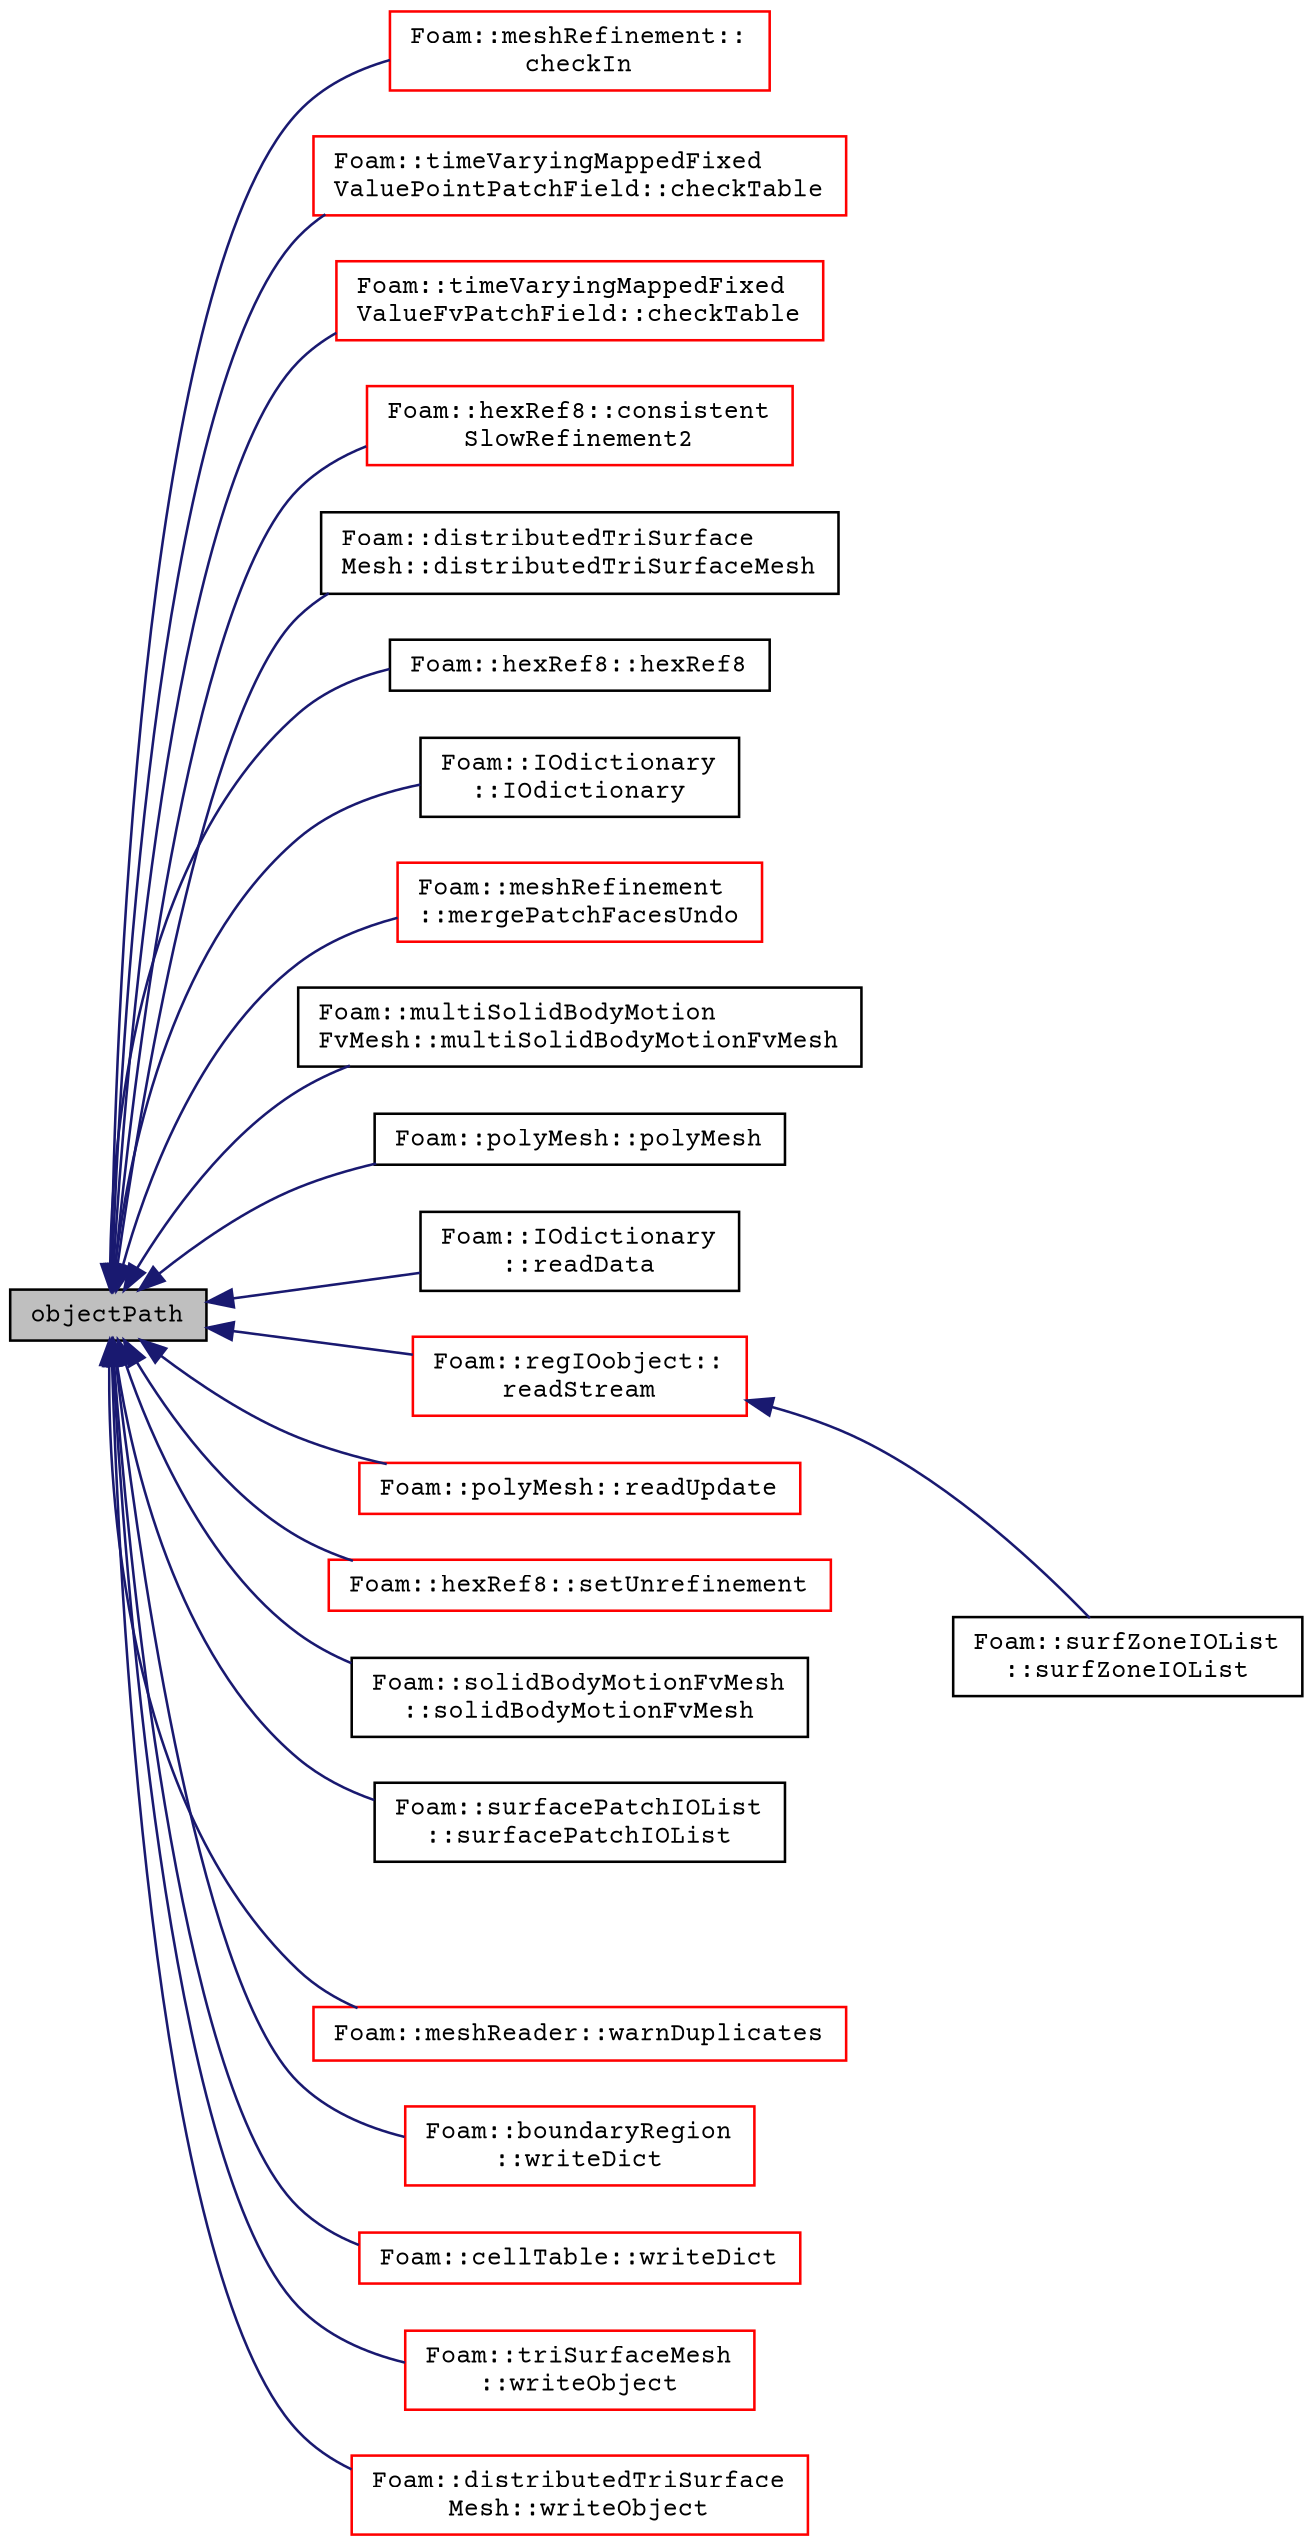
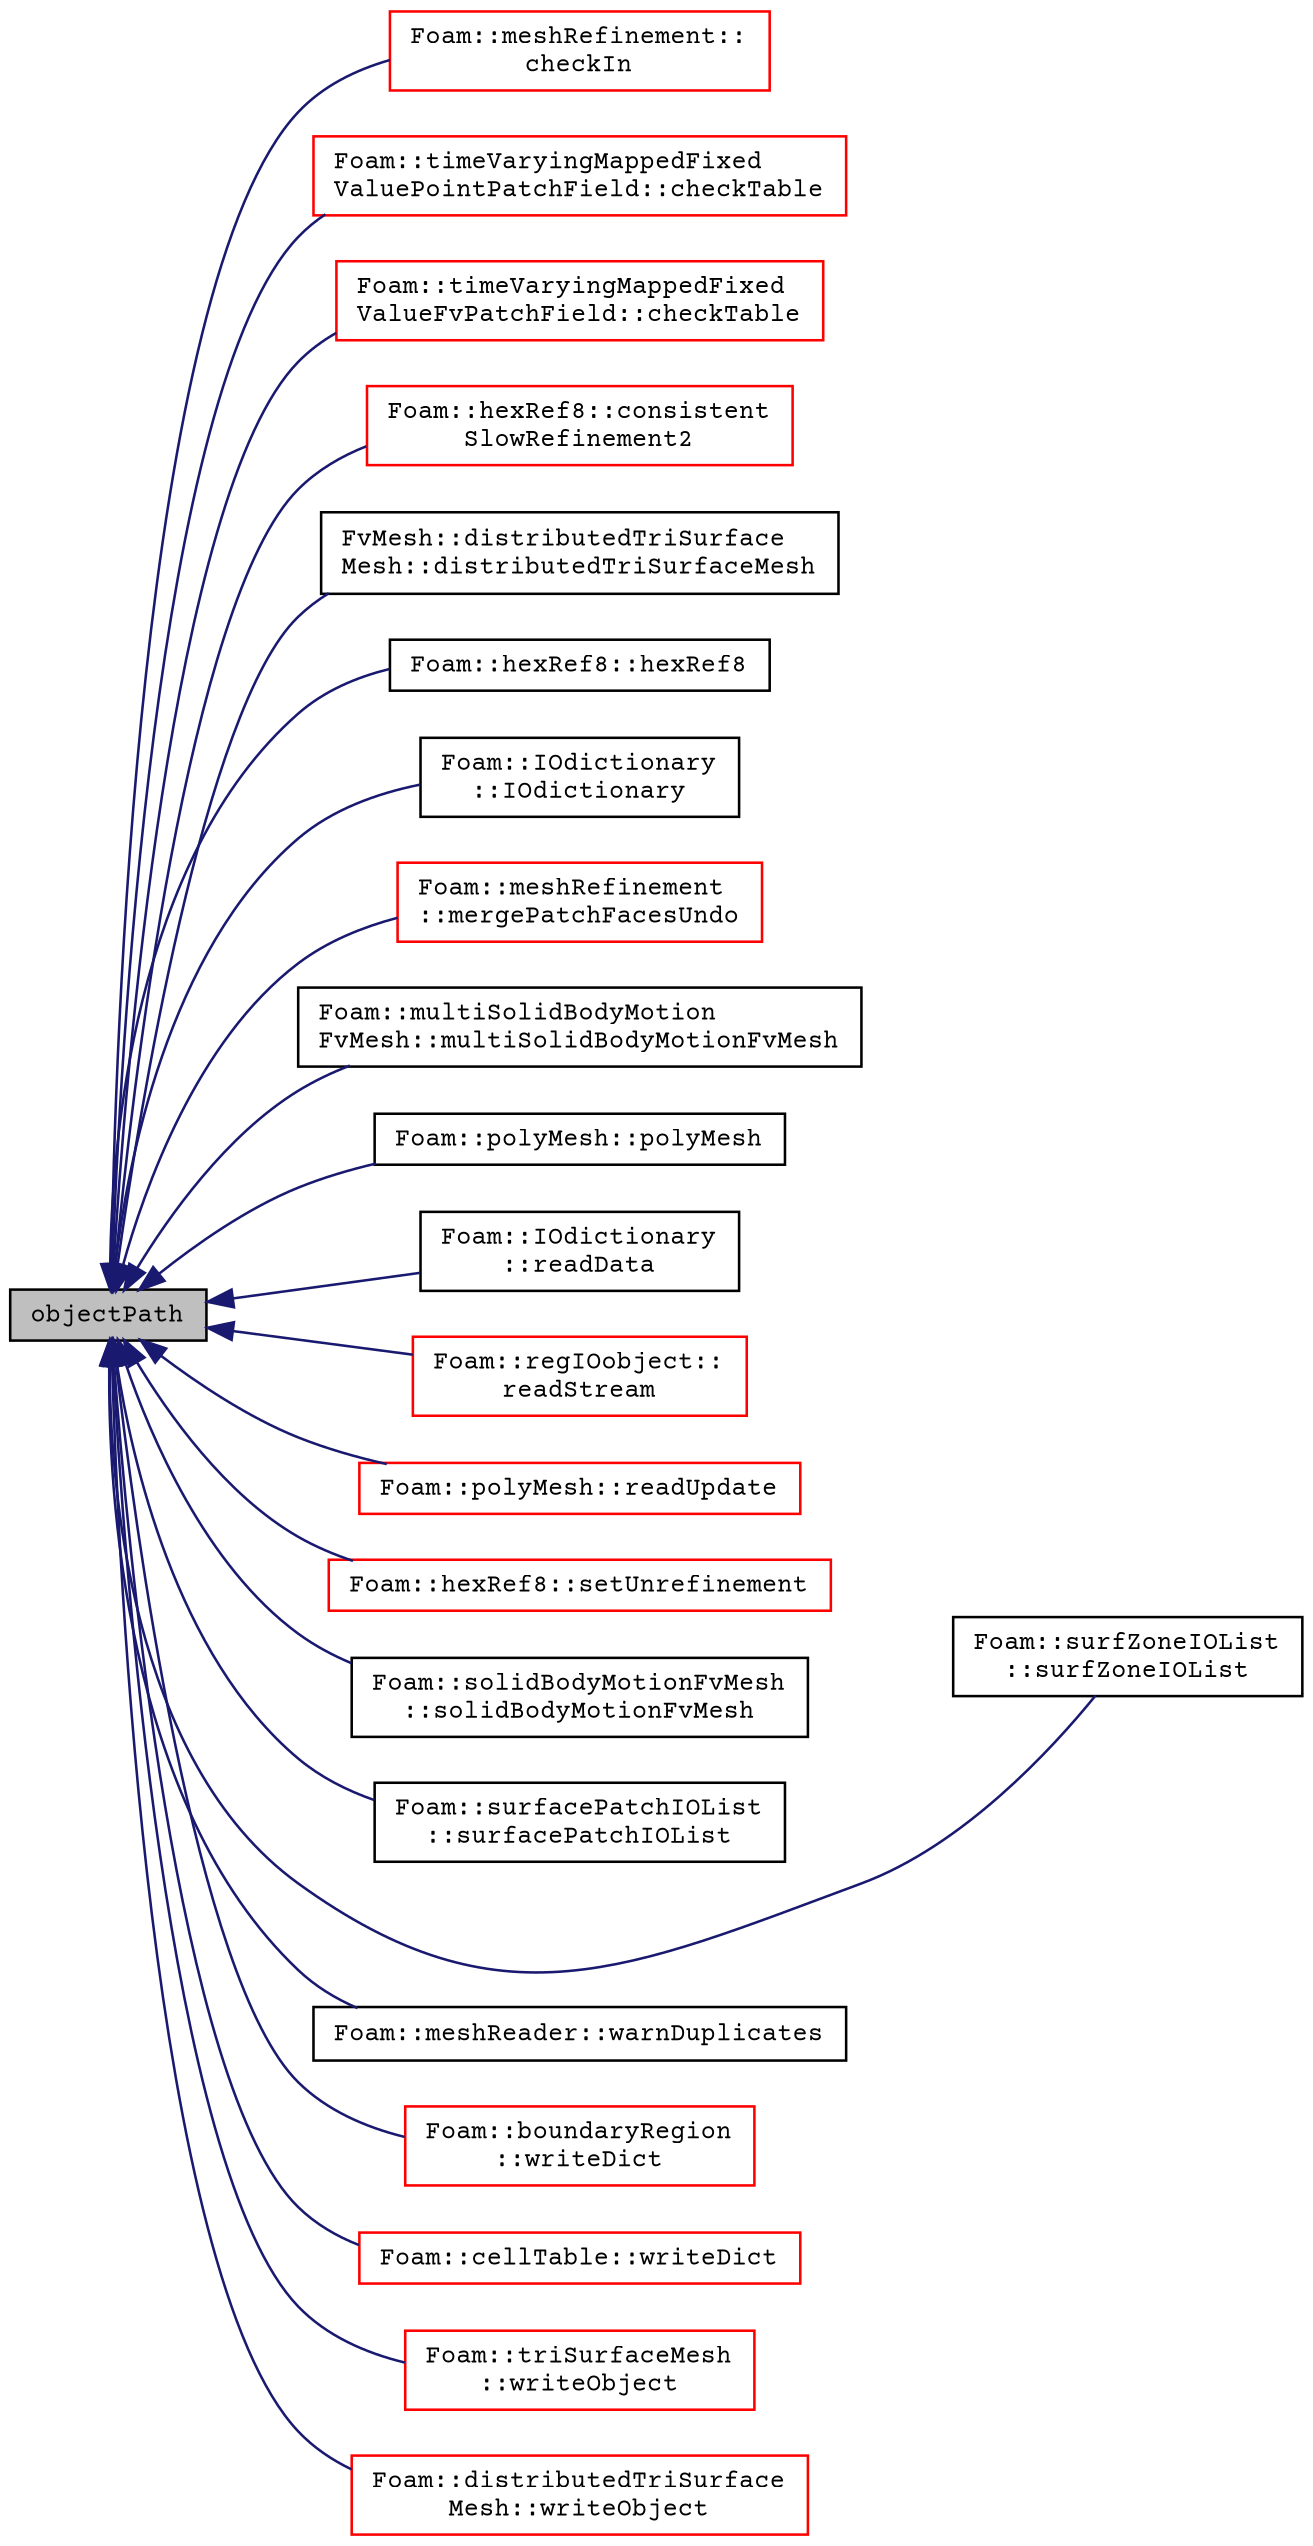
(580, 553) -> (580, 553)
(945, 1491) -> (445, 1959)
(580, 2034) -> (580, 2034)
